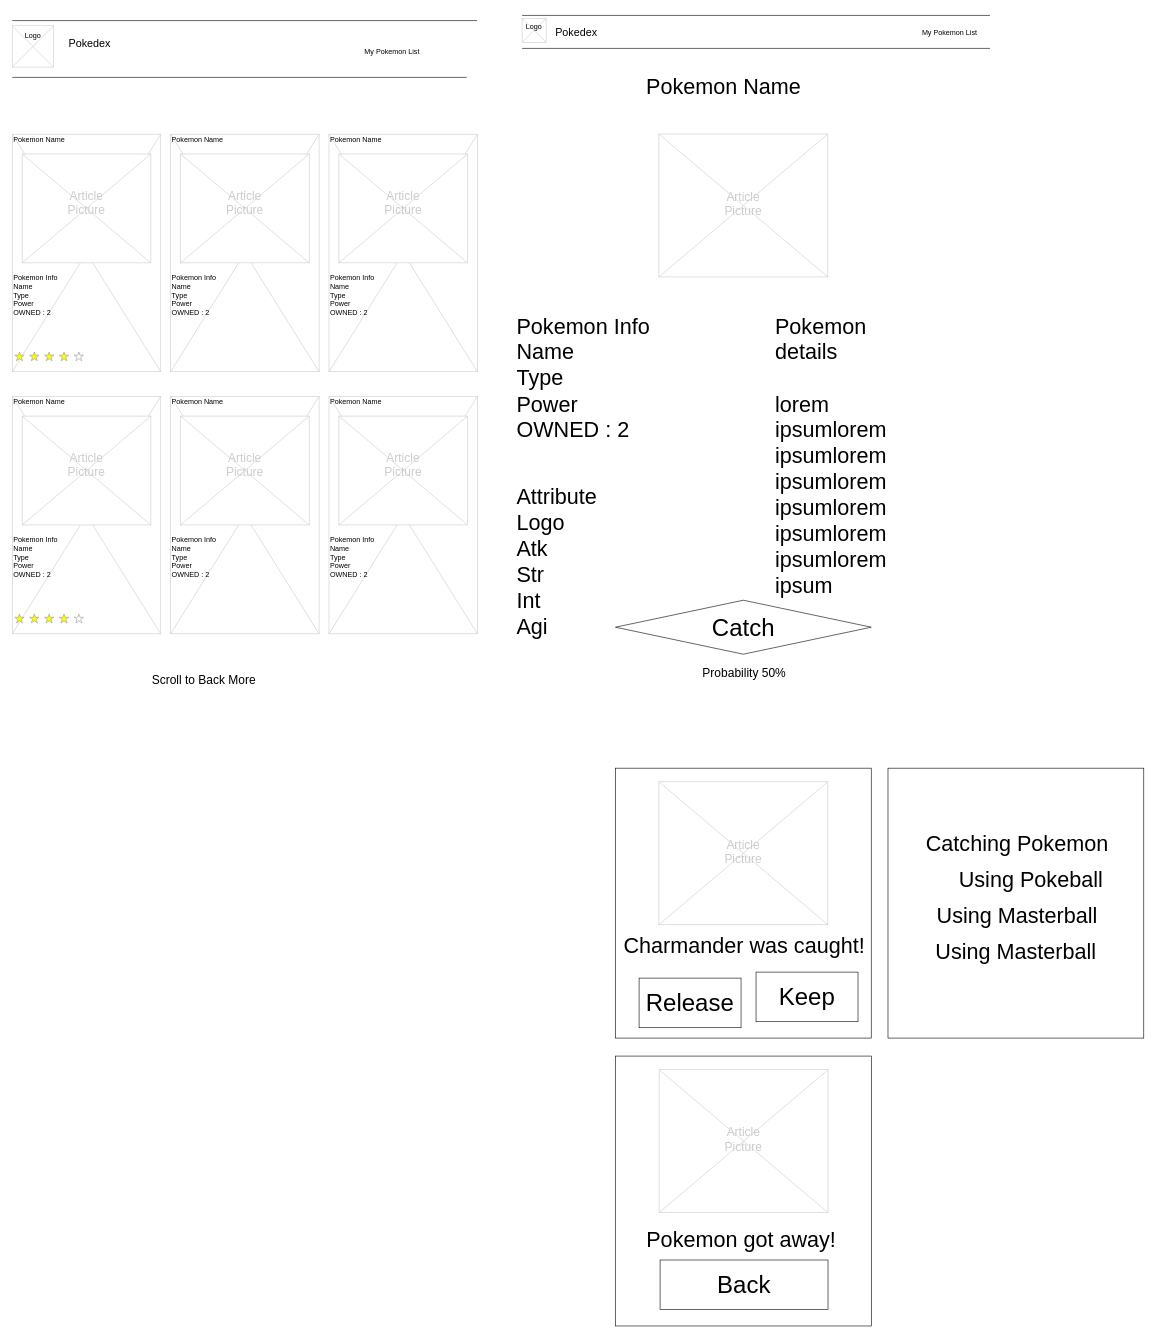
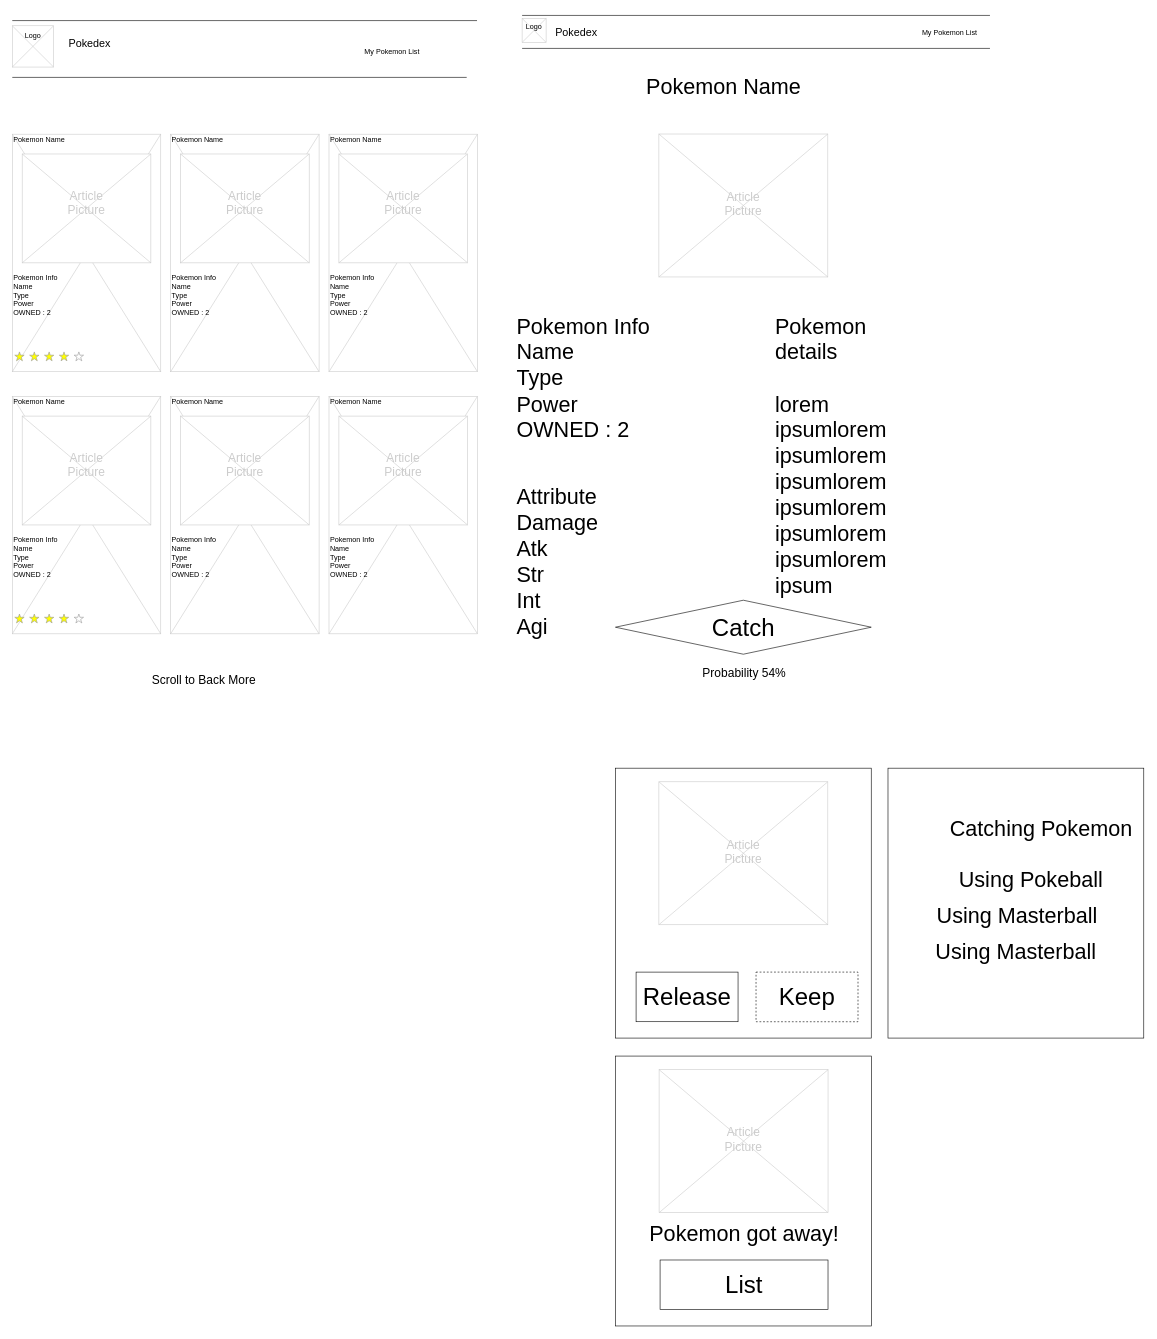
(569, 562) -> (569, 562)
(745, 669) -> (745, 669)
(1017, 843) -> (1041, 828)
(744, 945) -> none
(807, 997) -> (807, 997)
(690, 1003) -> (687, 997)
(742, 1239) -> (745, 1233)
(744, 1285) -> (744, 1285)
